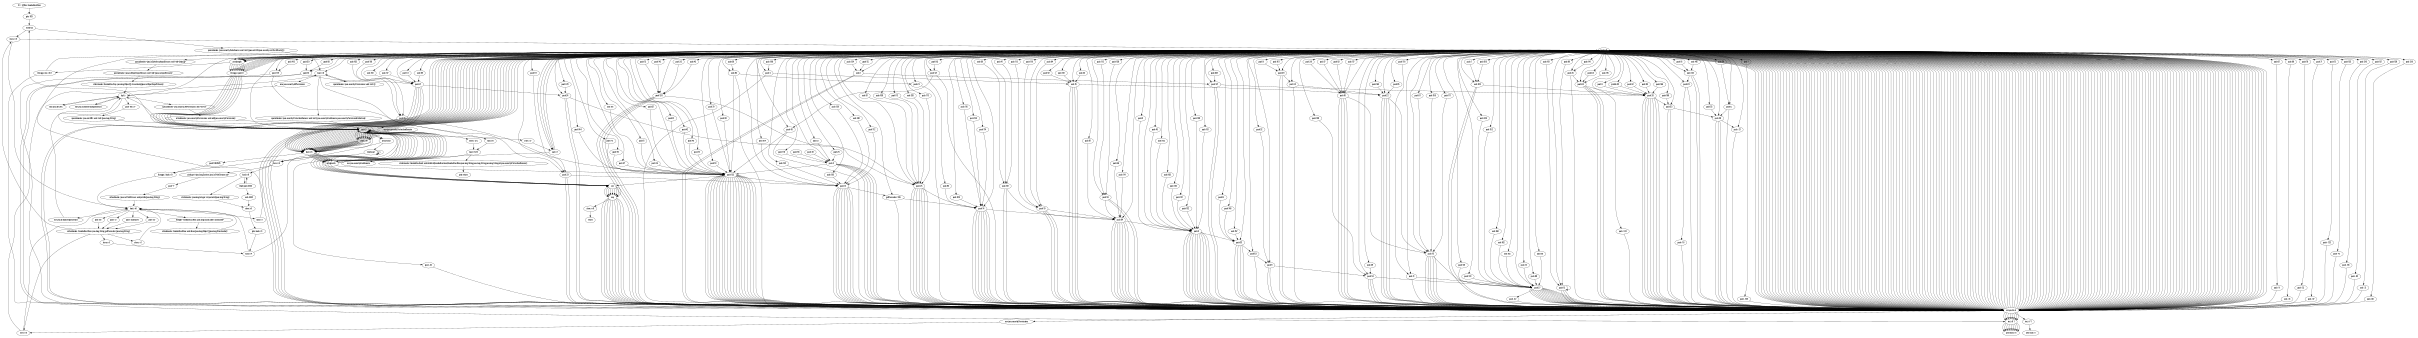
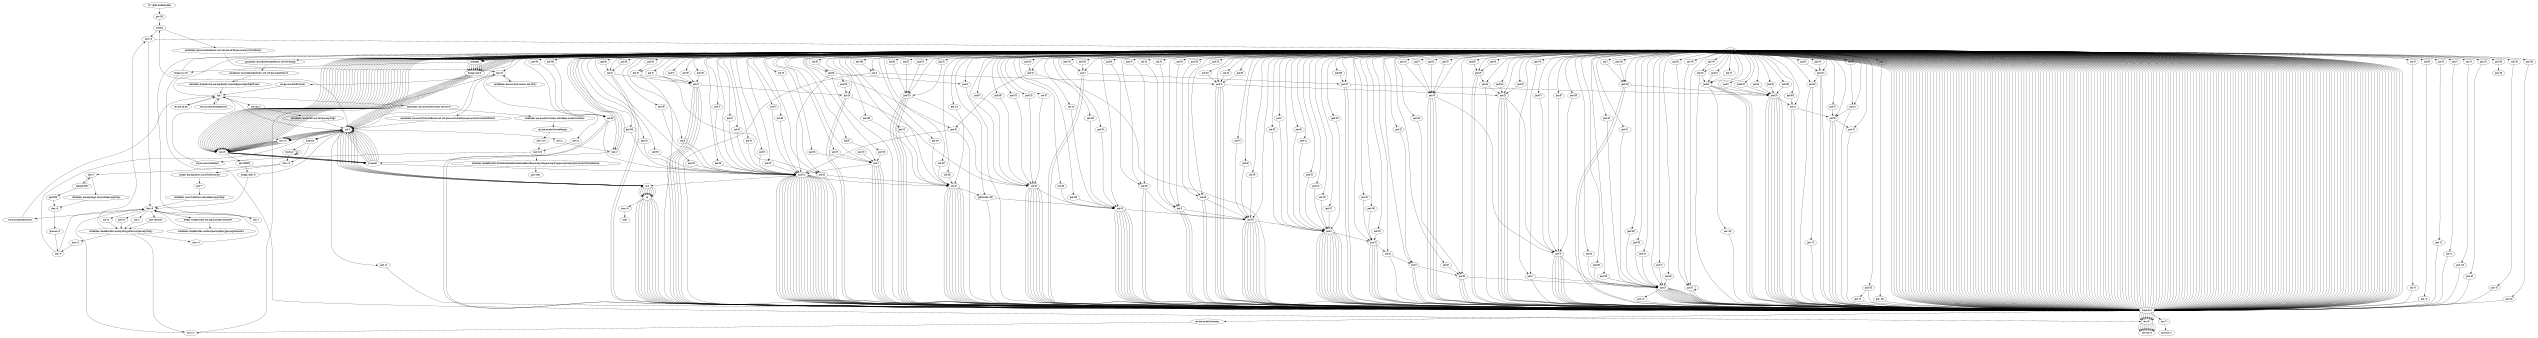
none -> (1198, 52)
(2196, 308) -> (1998, 310)
